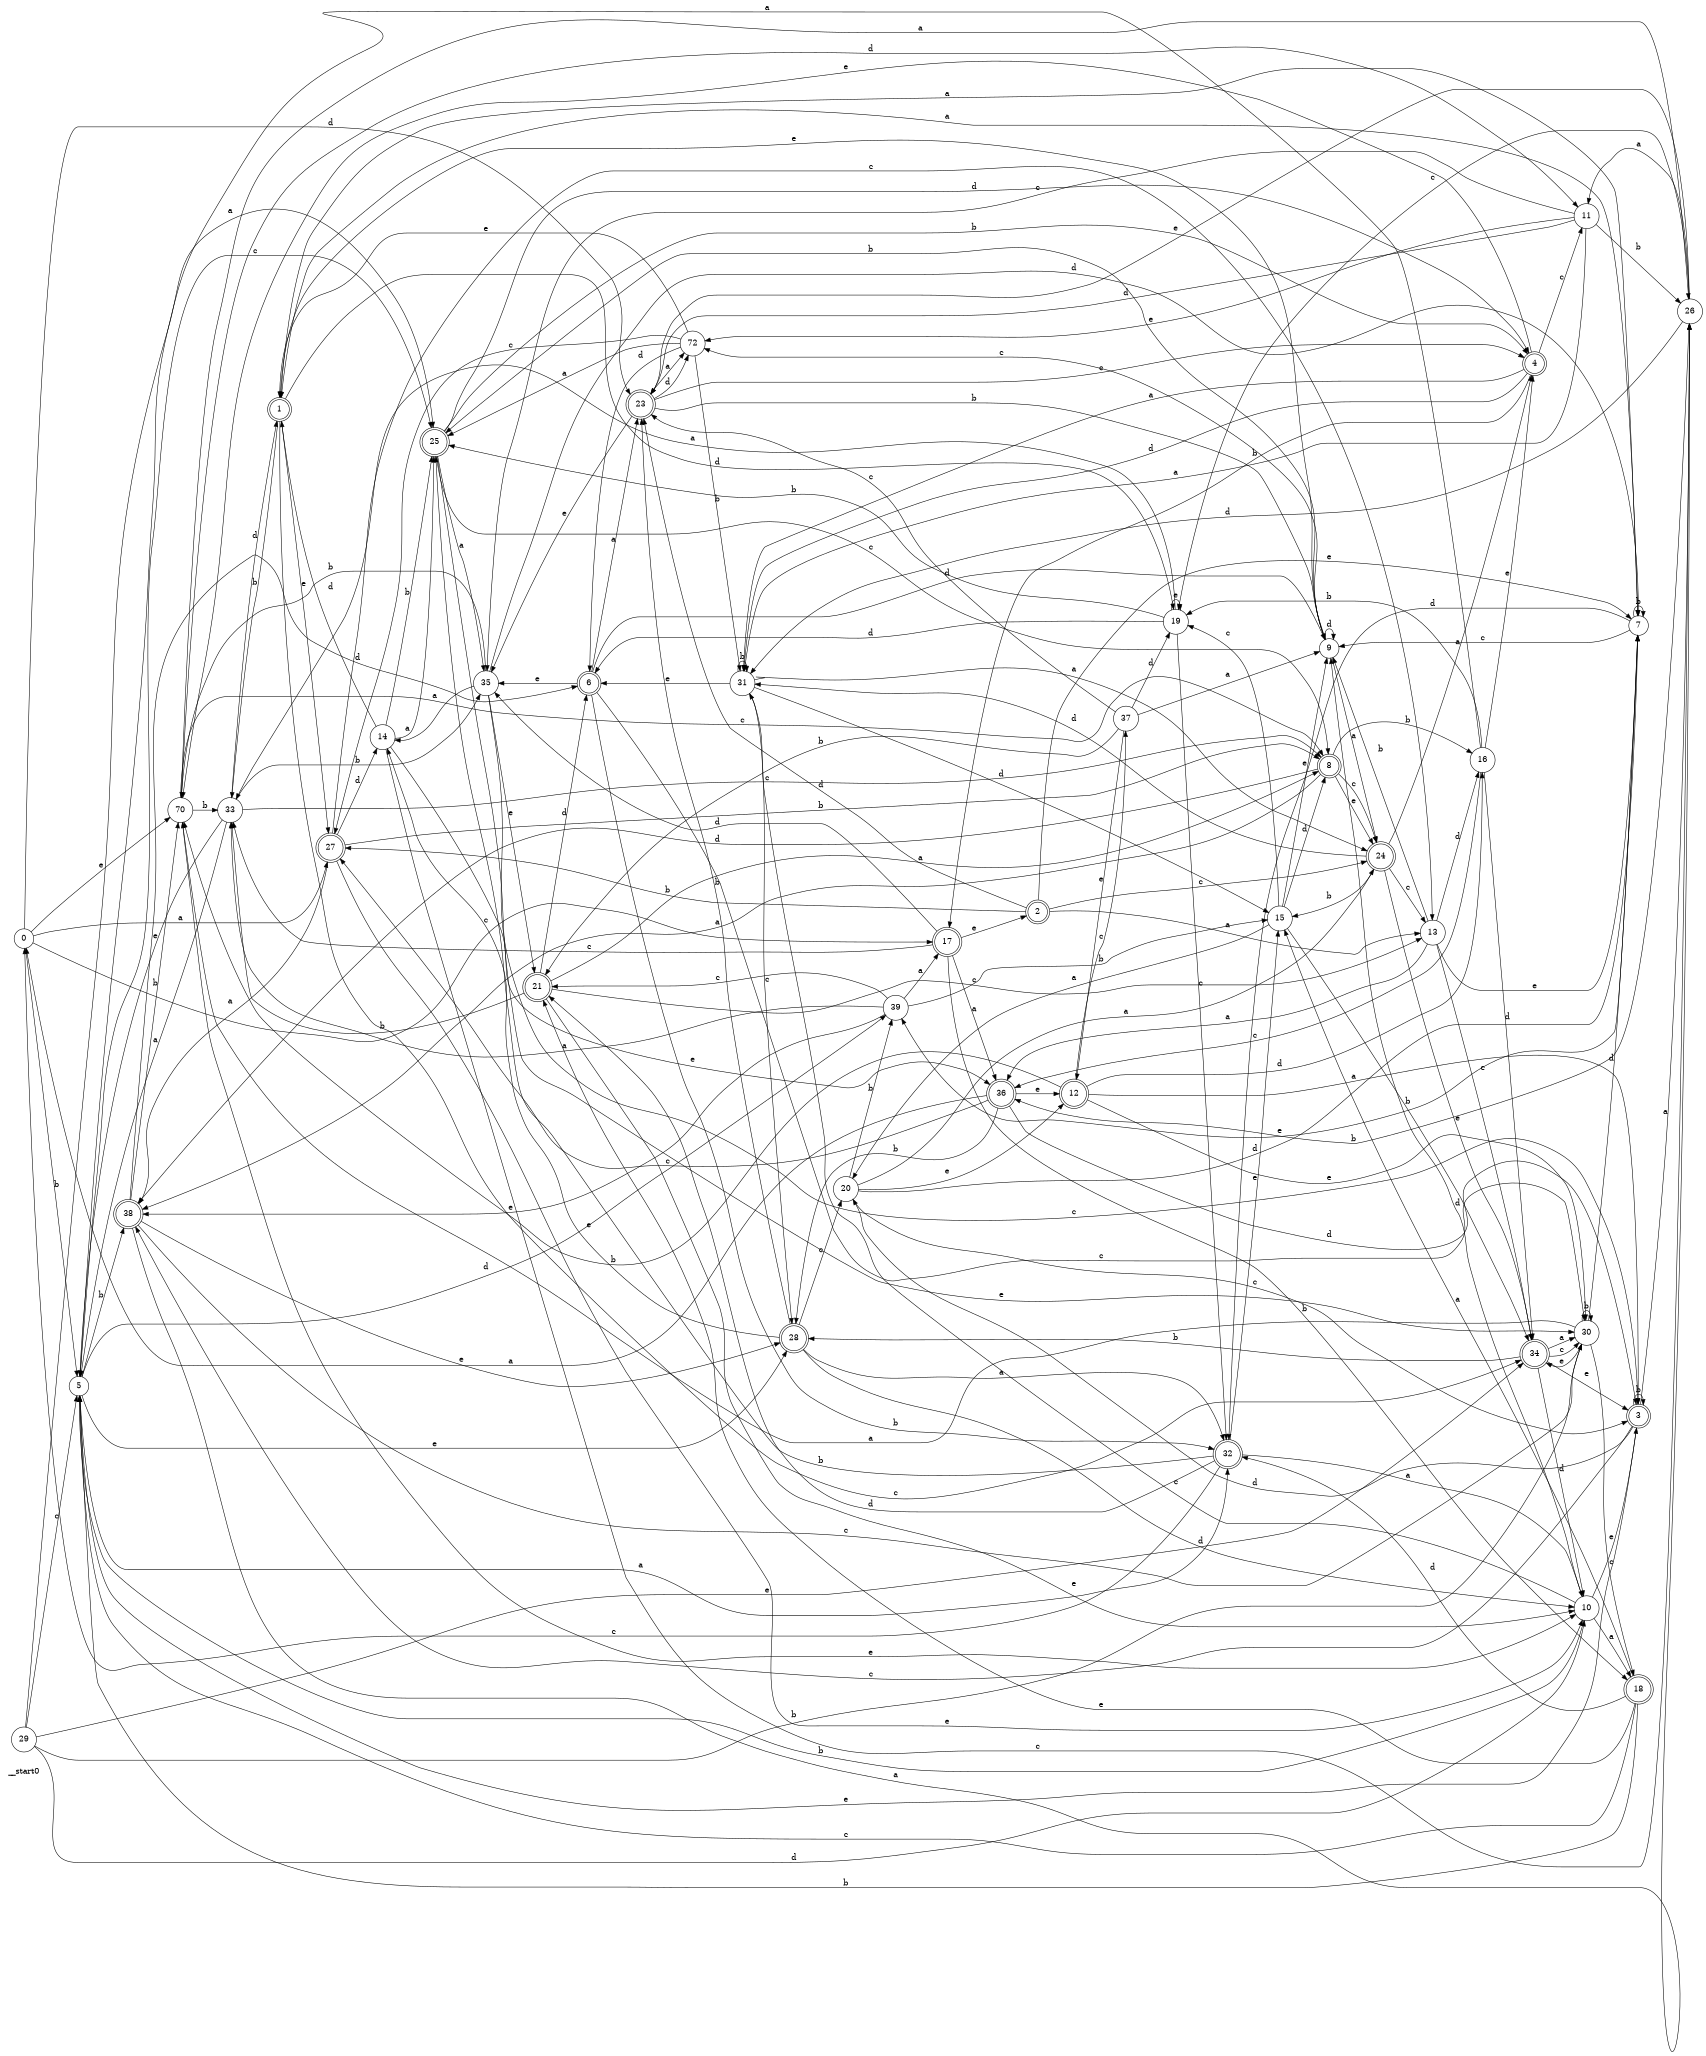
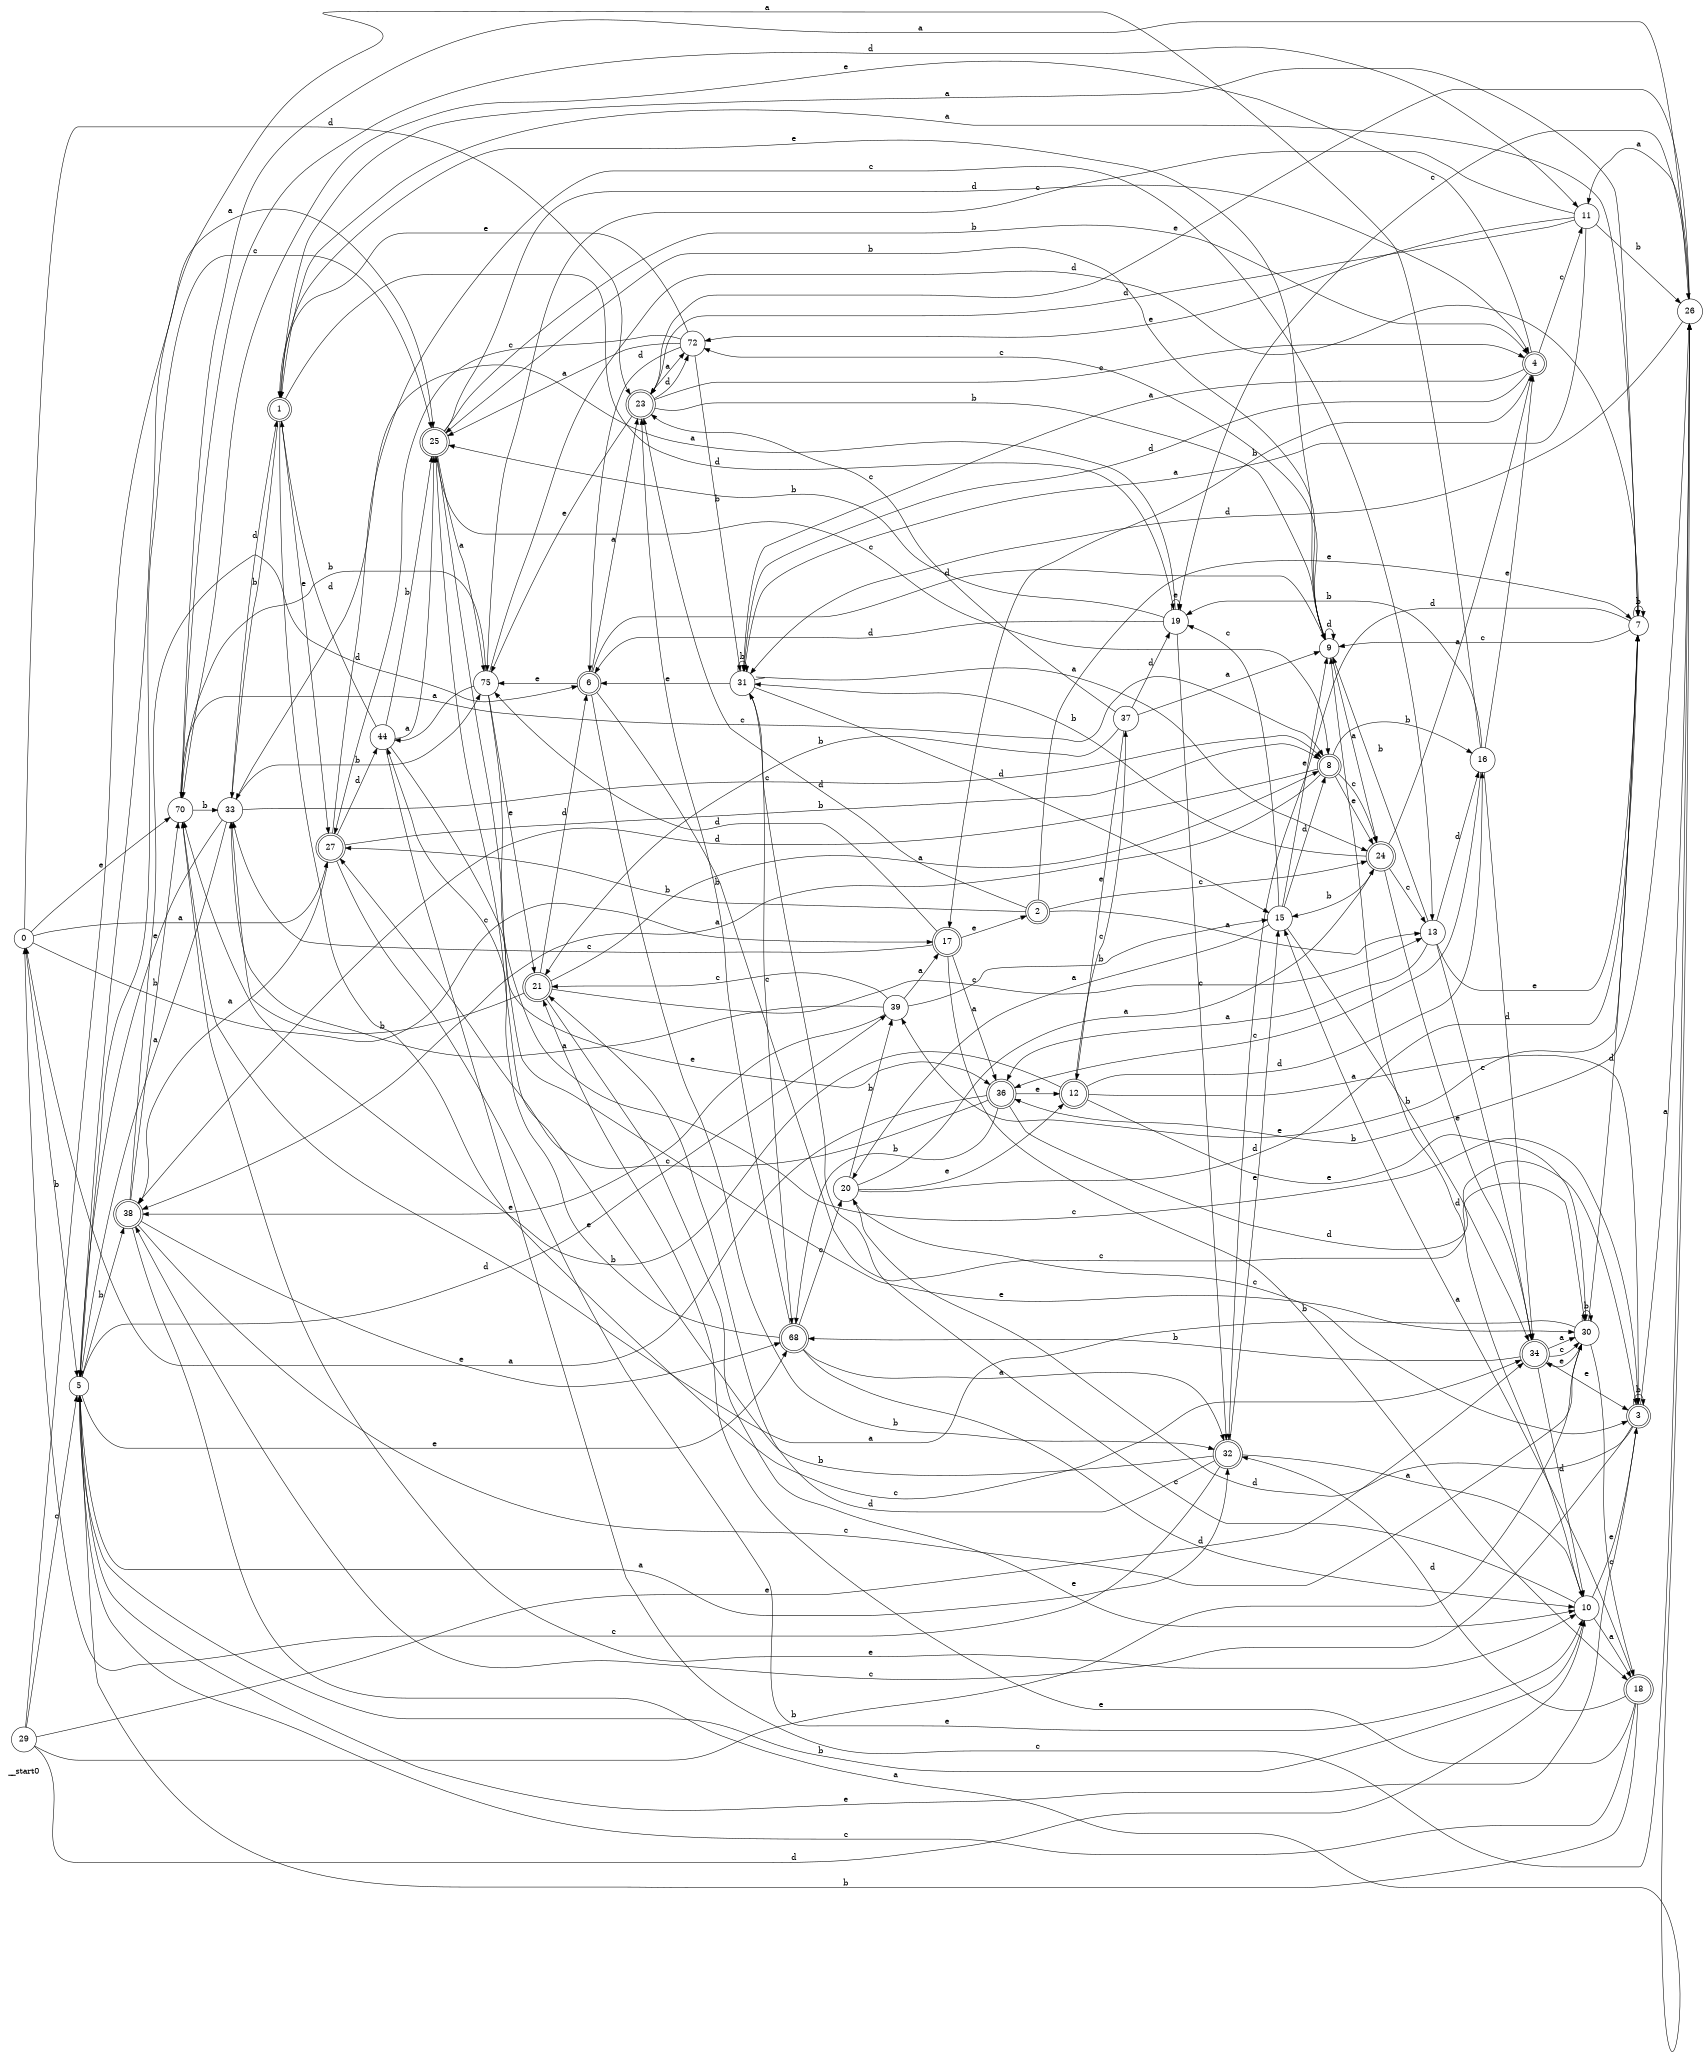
(486, 683) -> (486, 683)
(1074, 719) -> (1074, 719)
(383, 737) -> (383, 737)
(794, 1338) -> (794, 1338)
